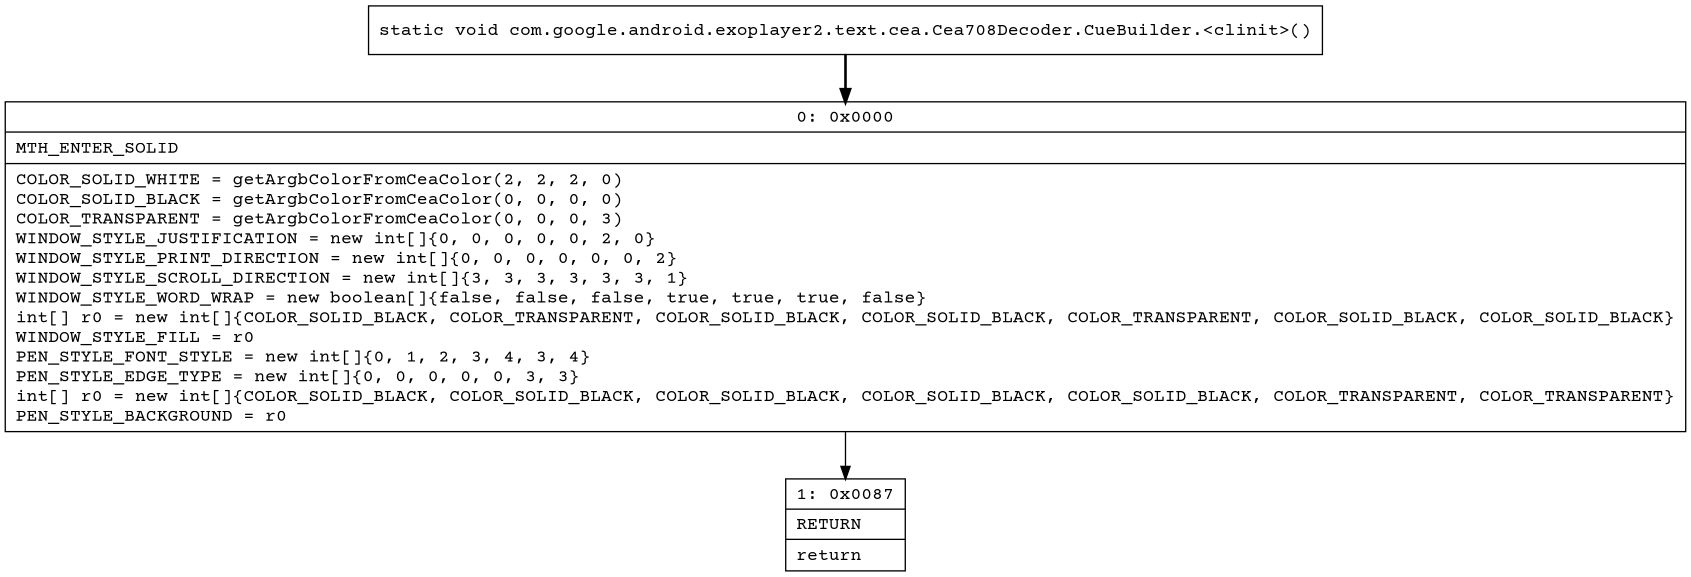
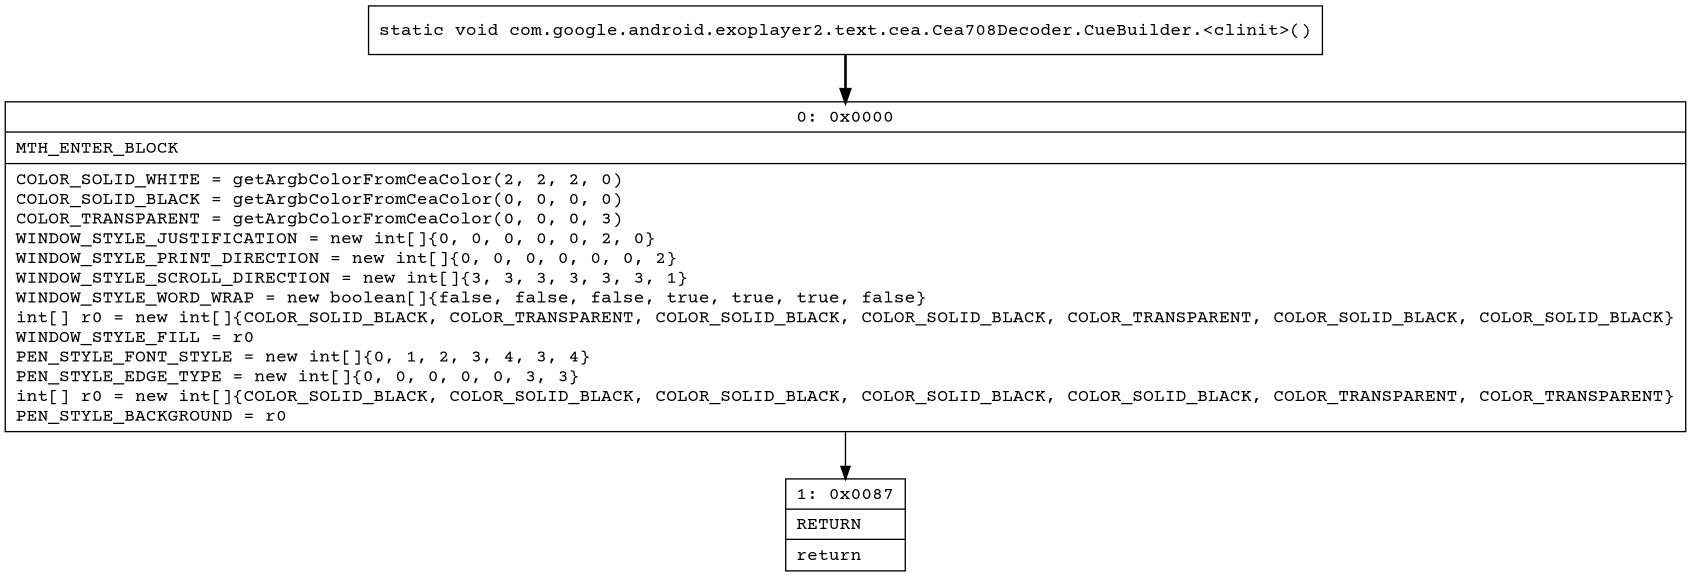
(97, 147) -> (97, 147)
